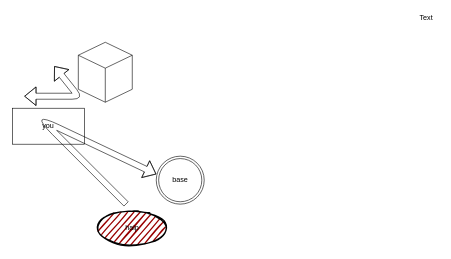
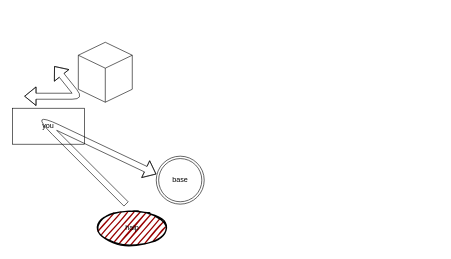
(426, 18) -> none
